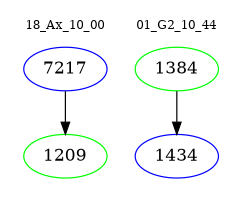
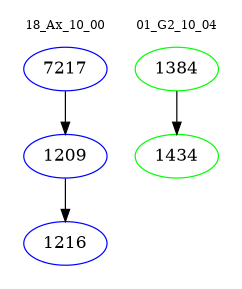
(177, 26) -> (177, 26)
(65, 156) -> (65, 156)
(177, 156) -> (177, 156)
none -> (65, 243)
